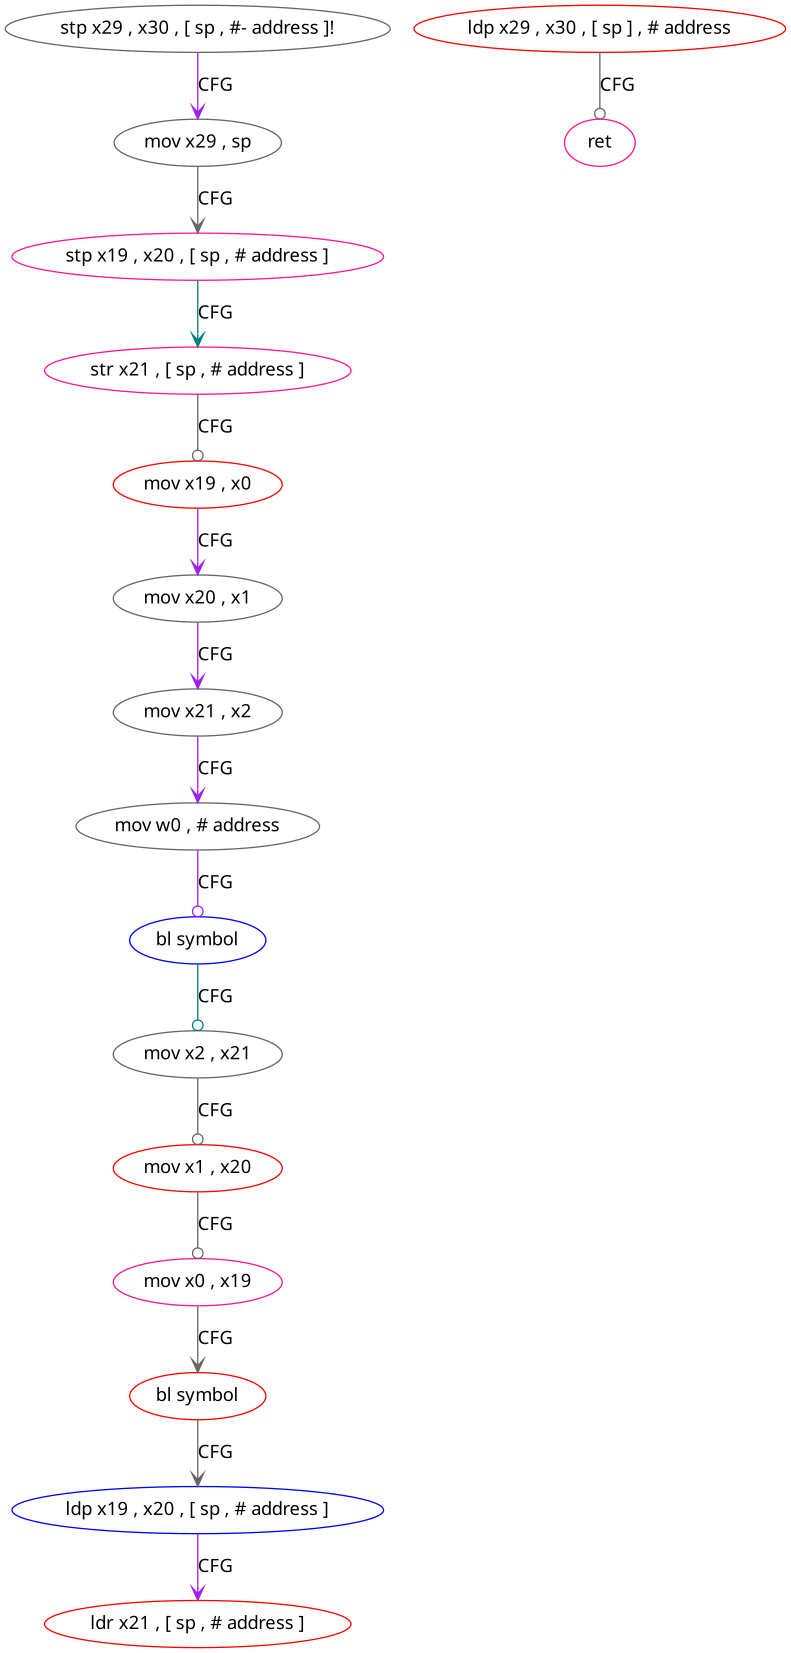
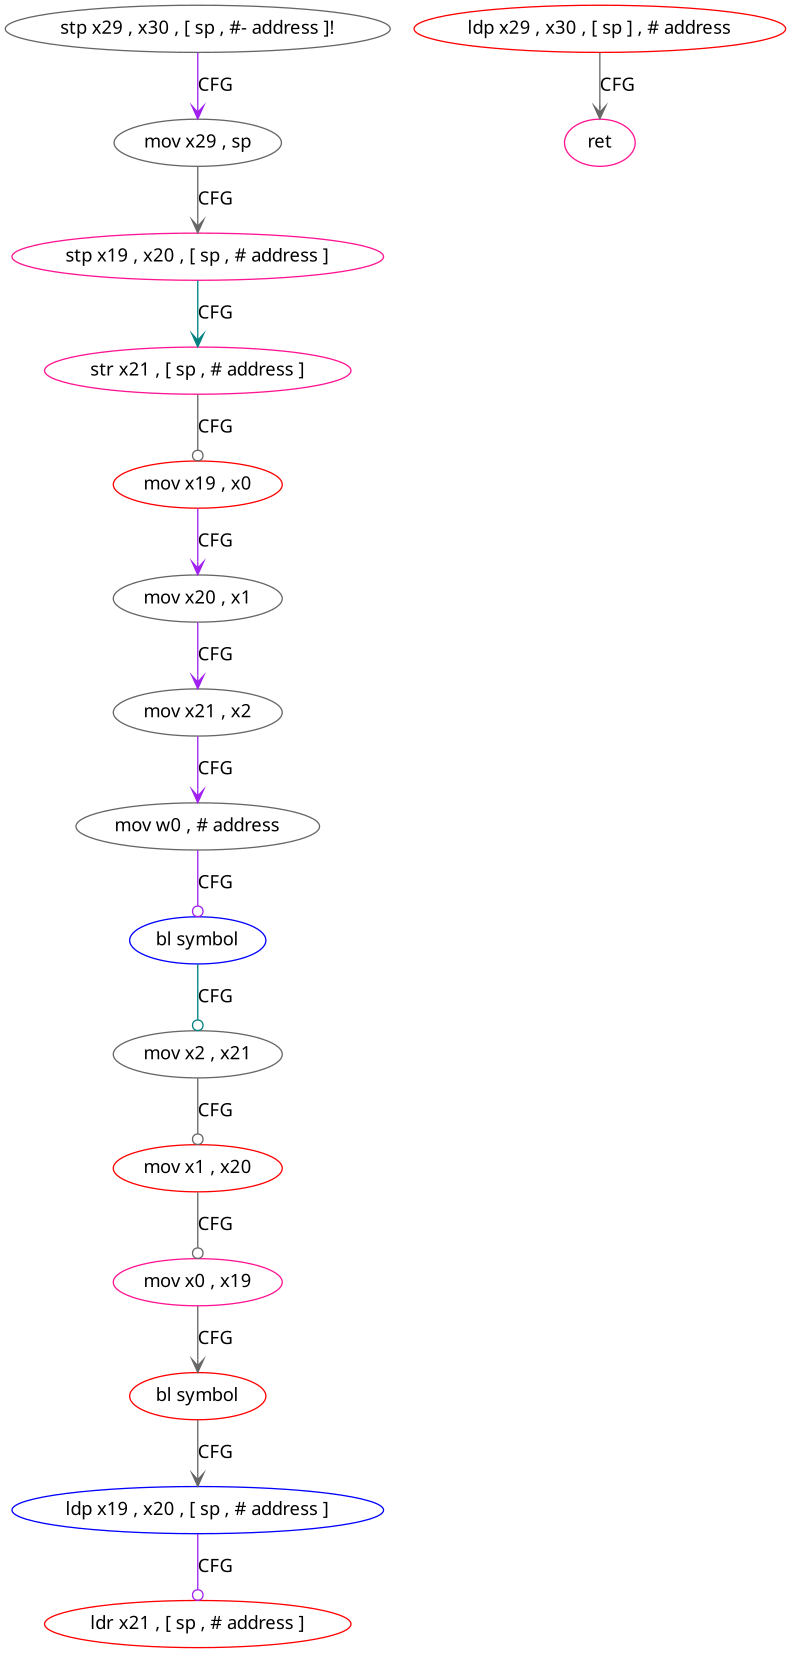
(600, 80) -> (600, 80)
(198, 1562) -> (198, 1562)
